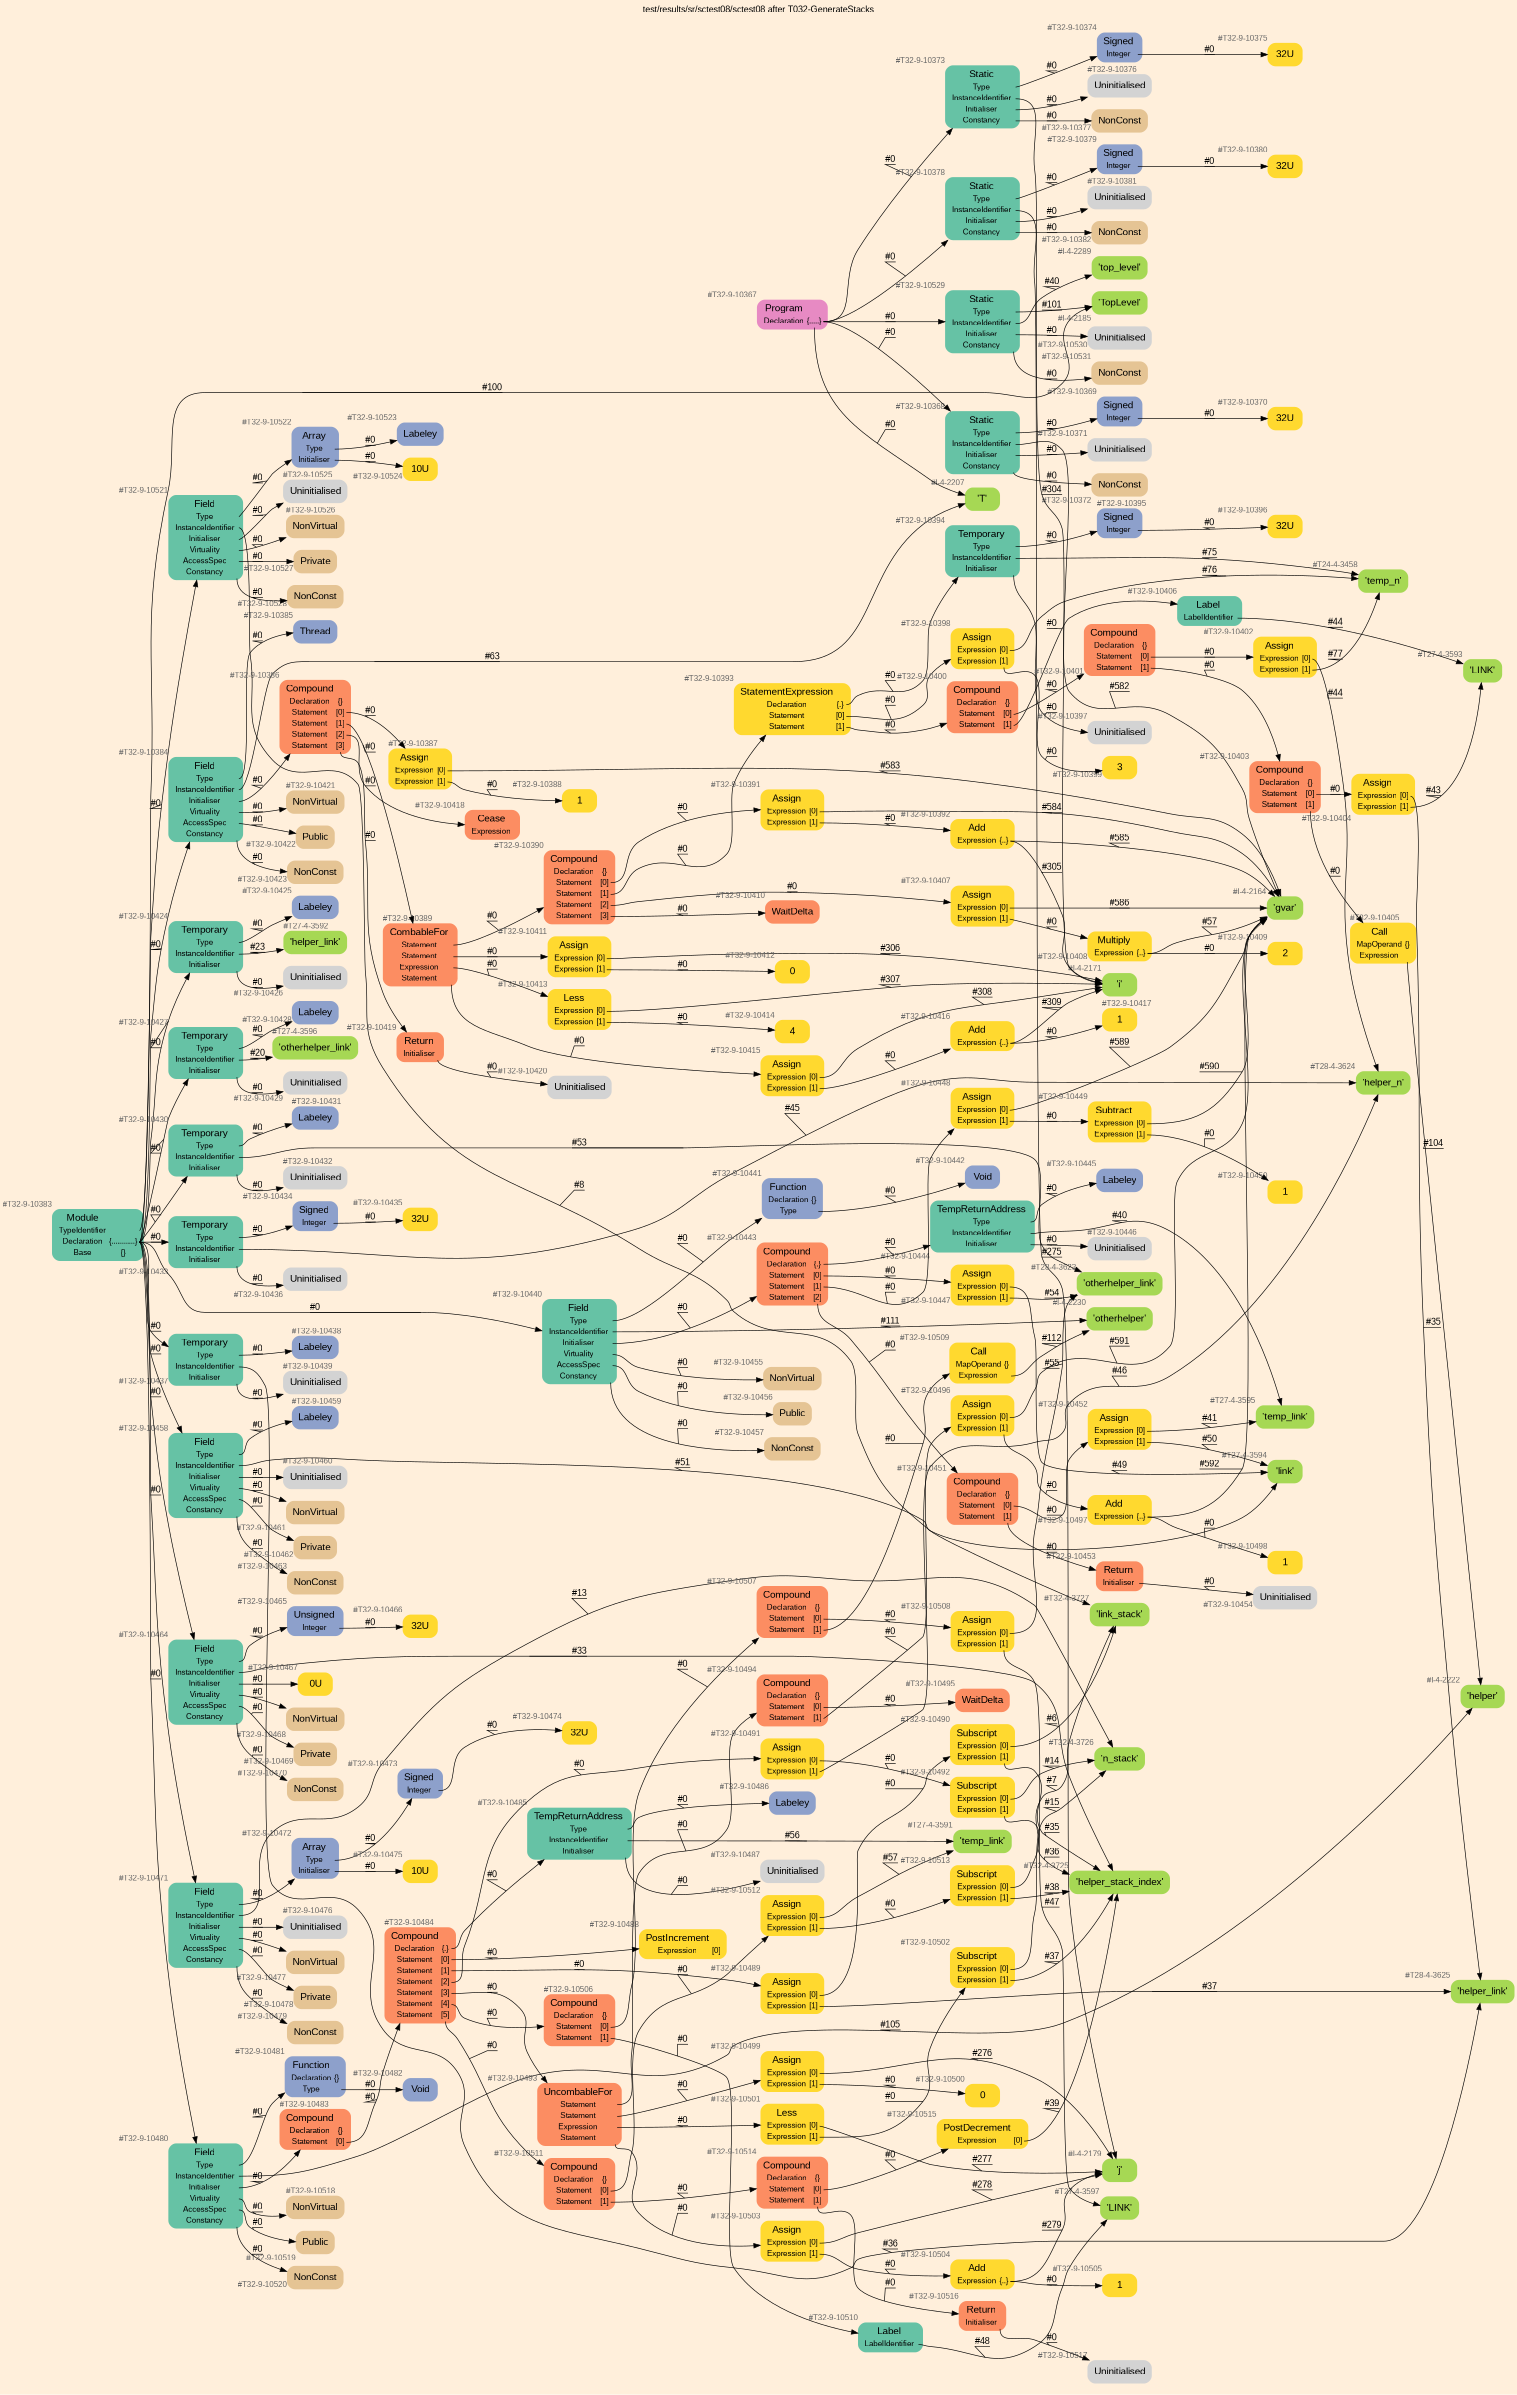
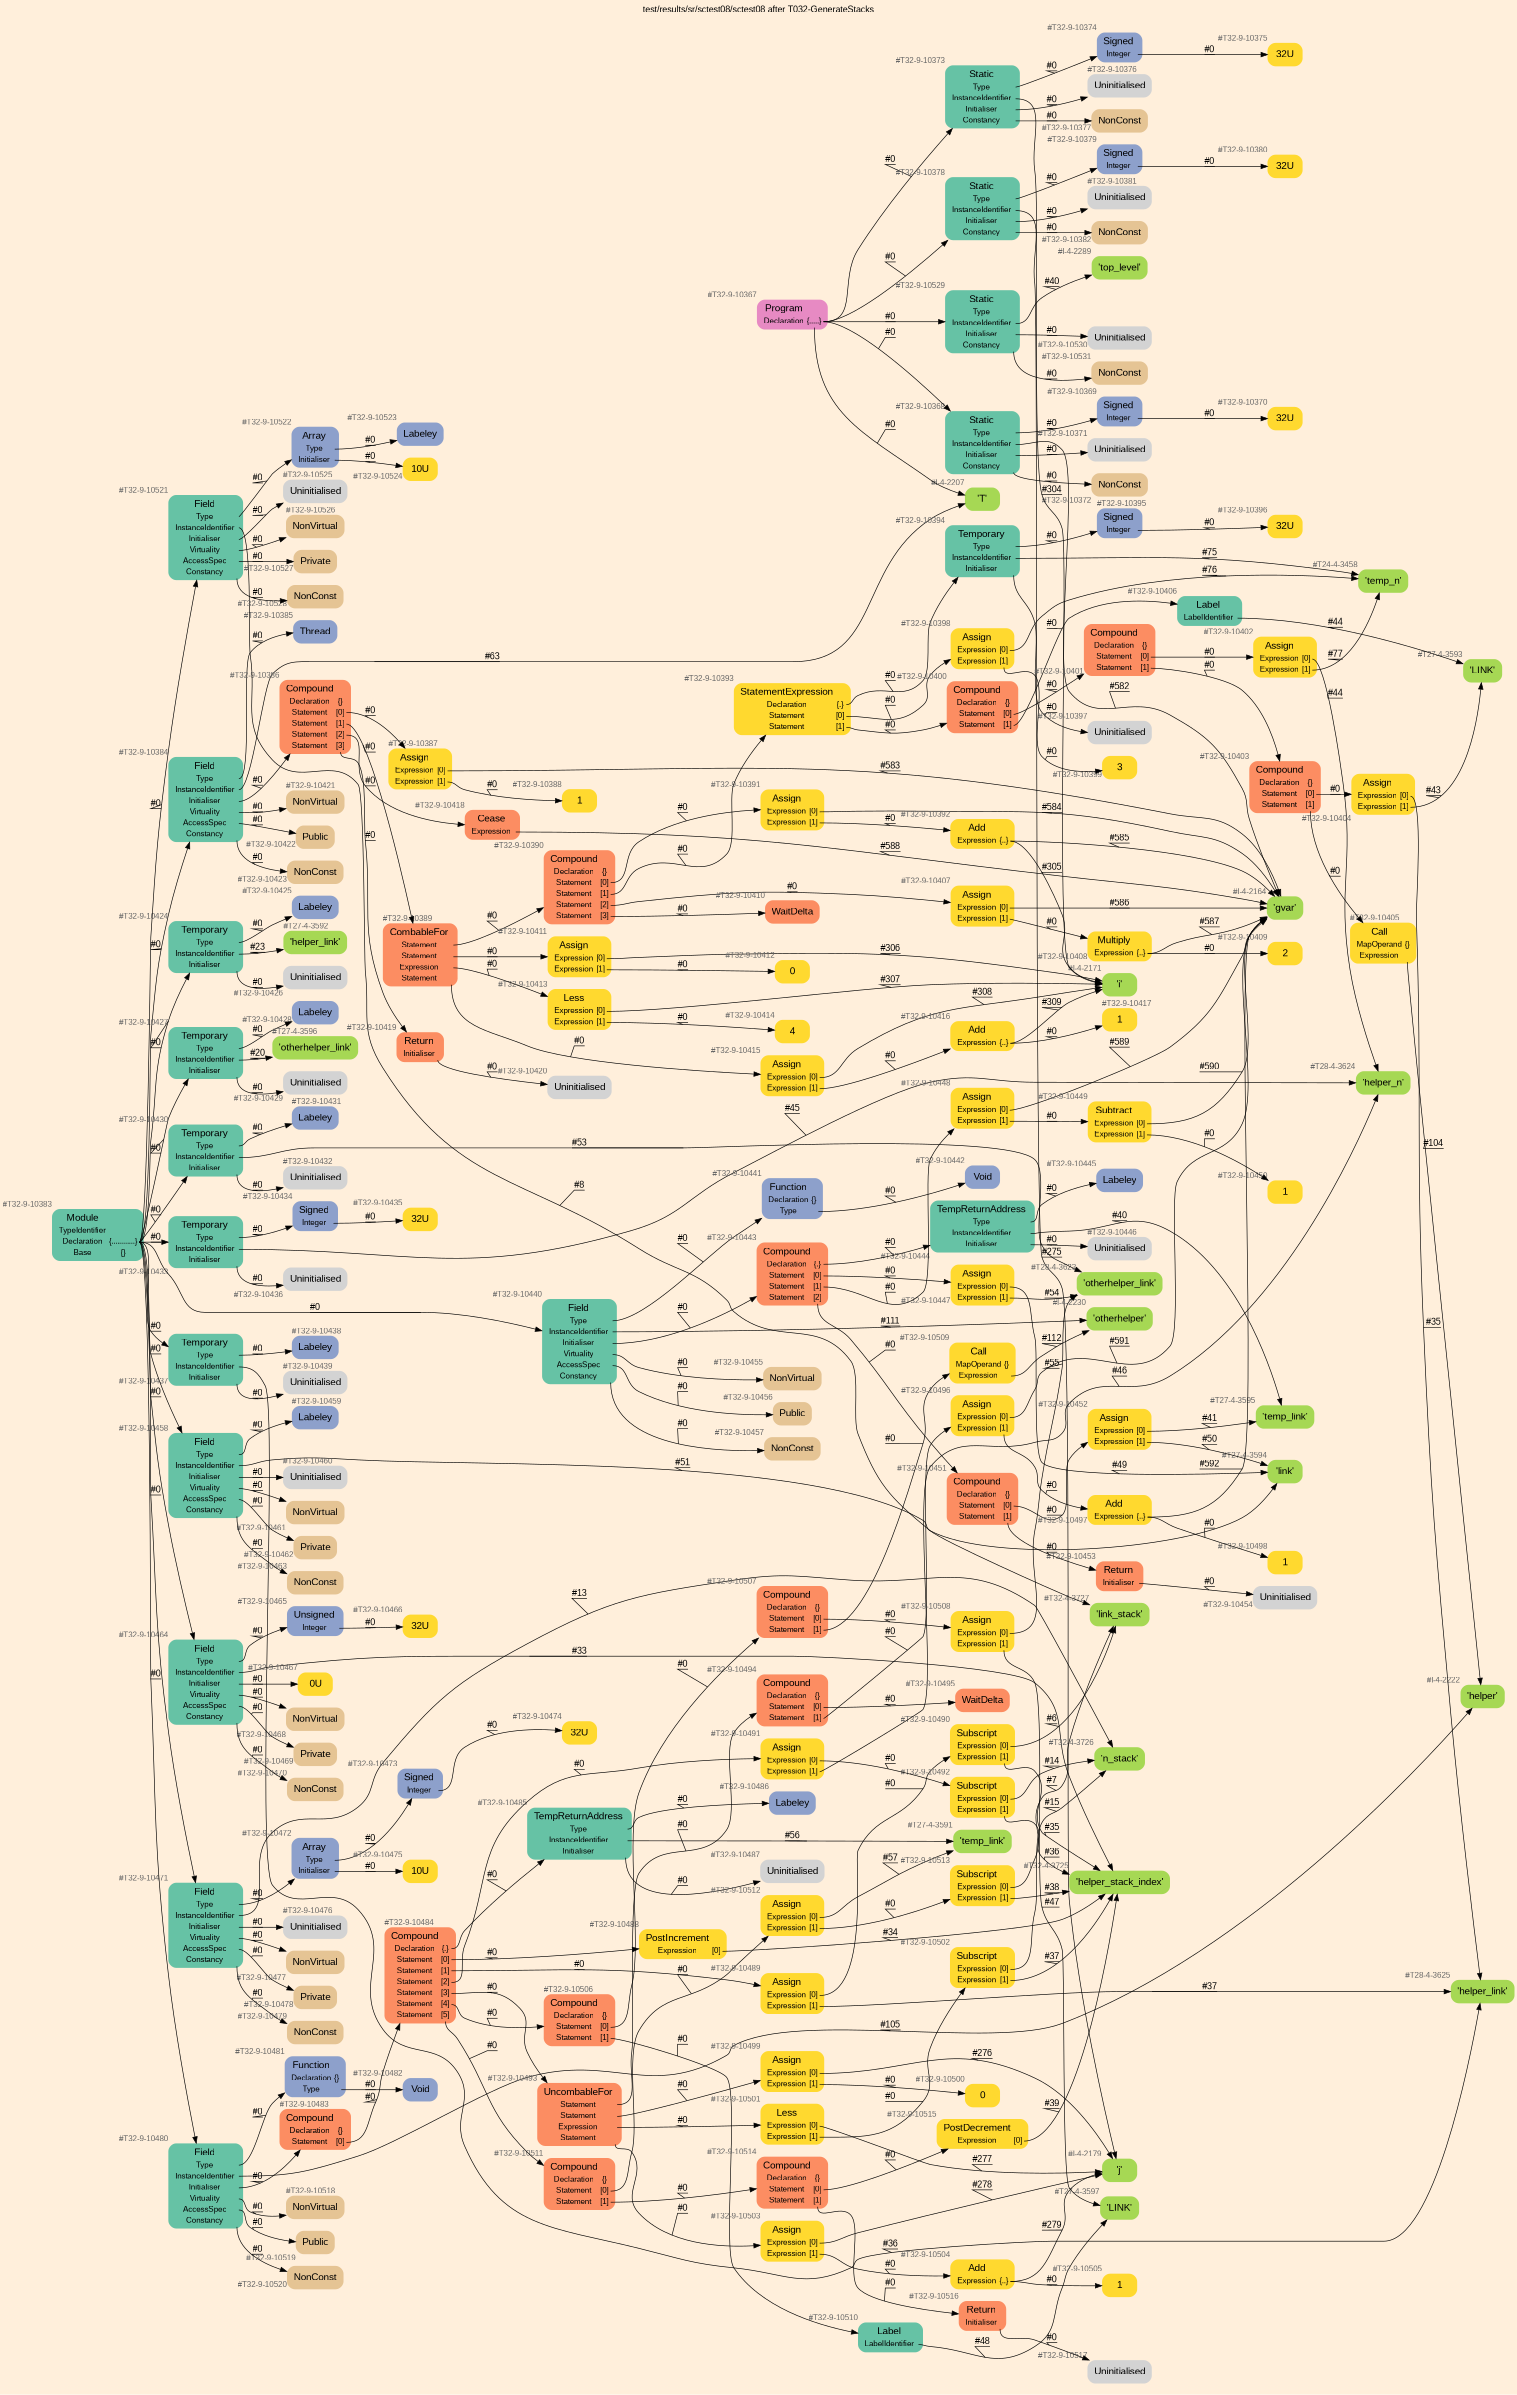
(1120, 303) -> none
none -> (889, 855)
(1210, 922) -> (1210, 922)
none -> (914, 1938)
